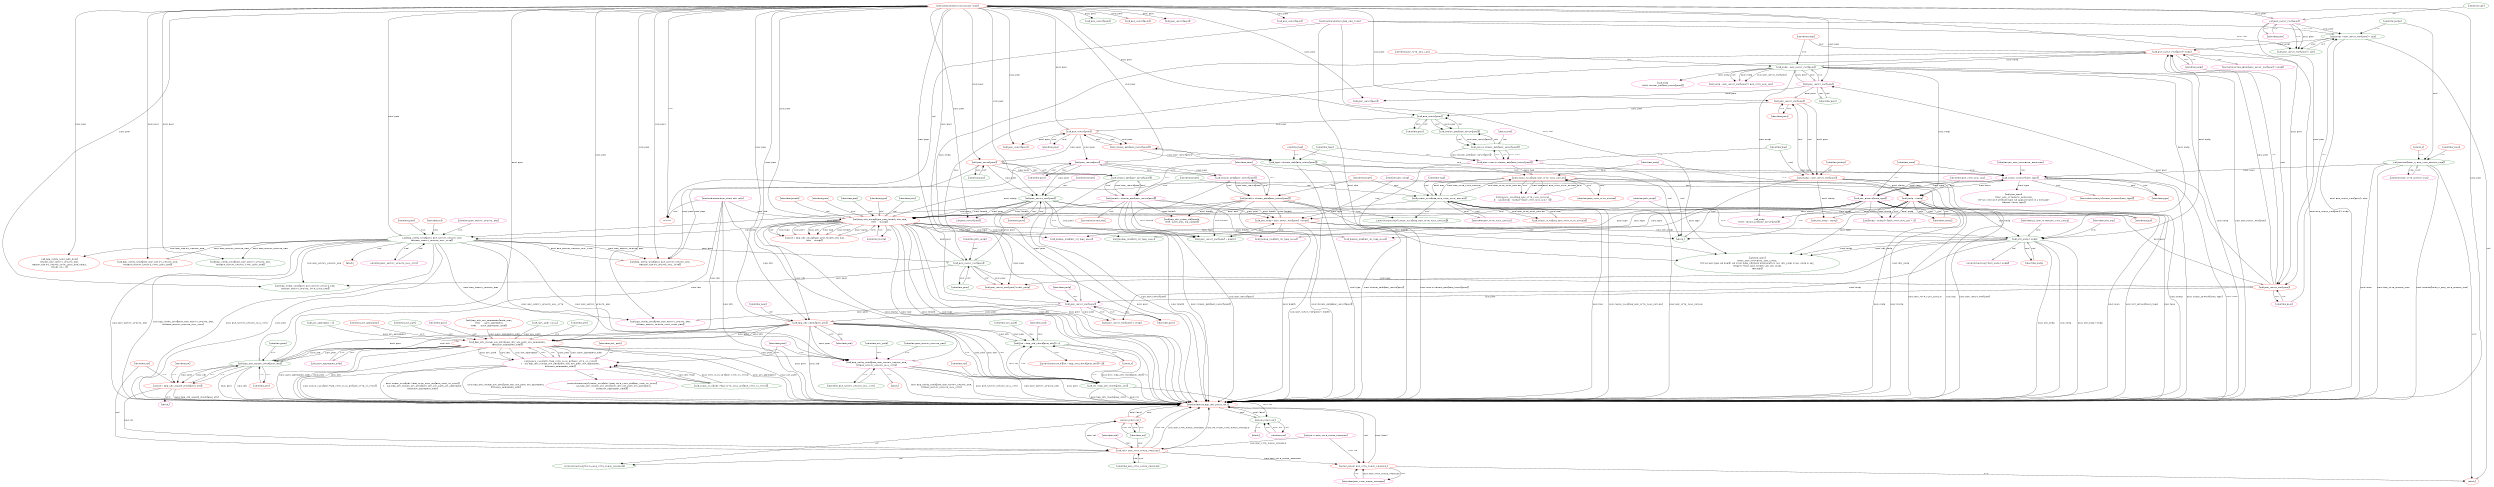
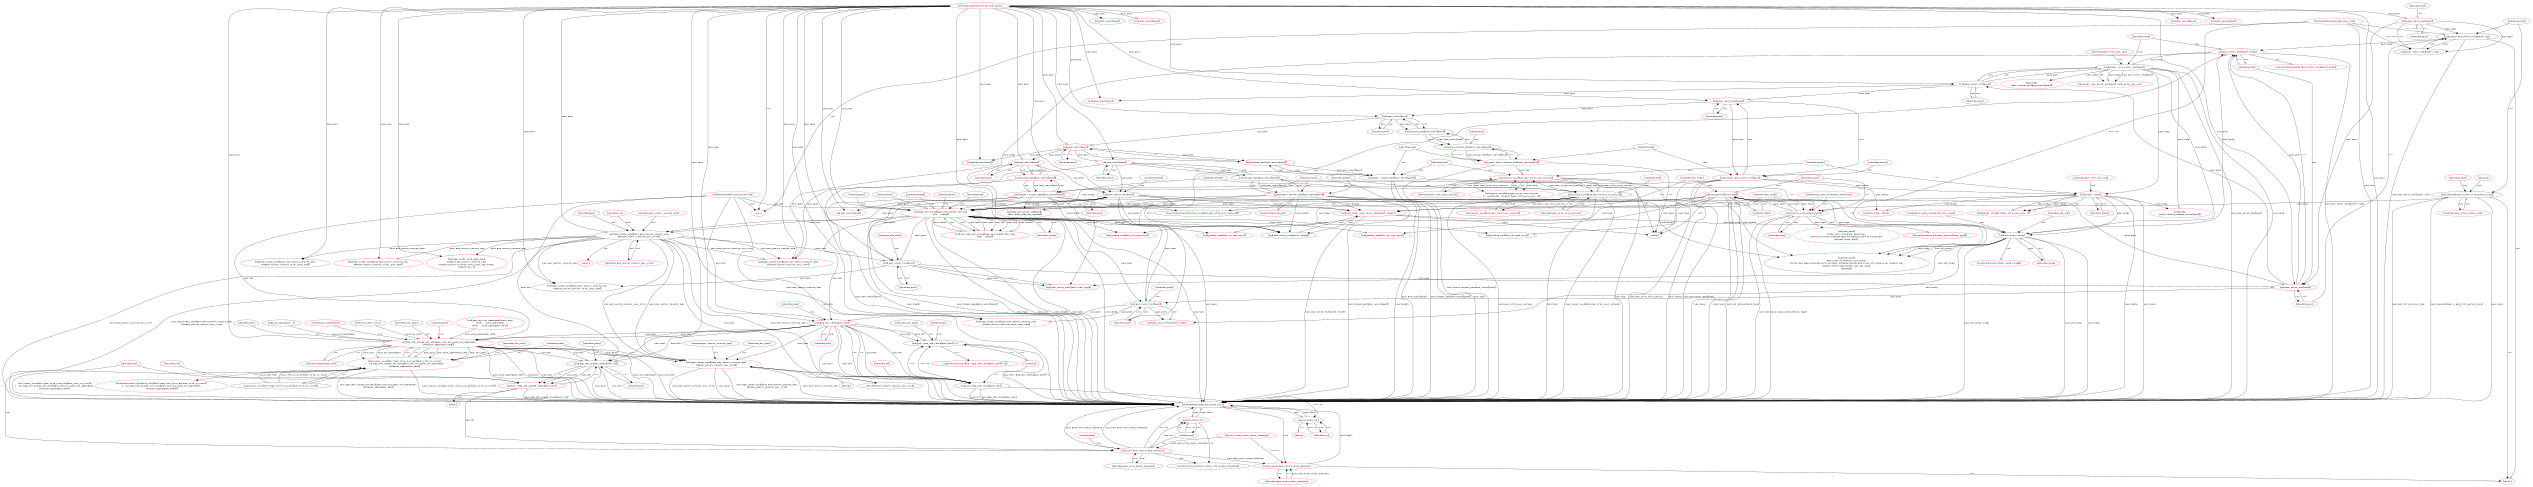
(1796, 67) -> (2125, 67)
(512, 83) -> none
(1659, 169) -> none
